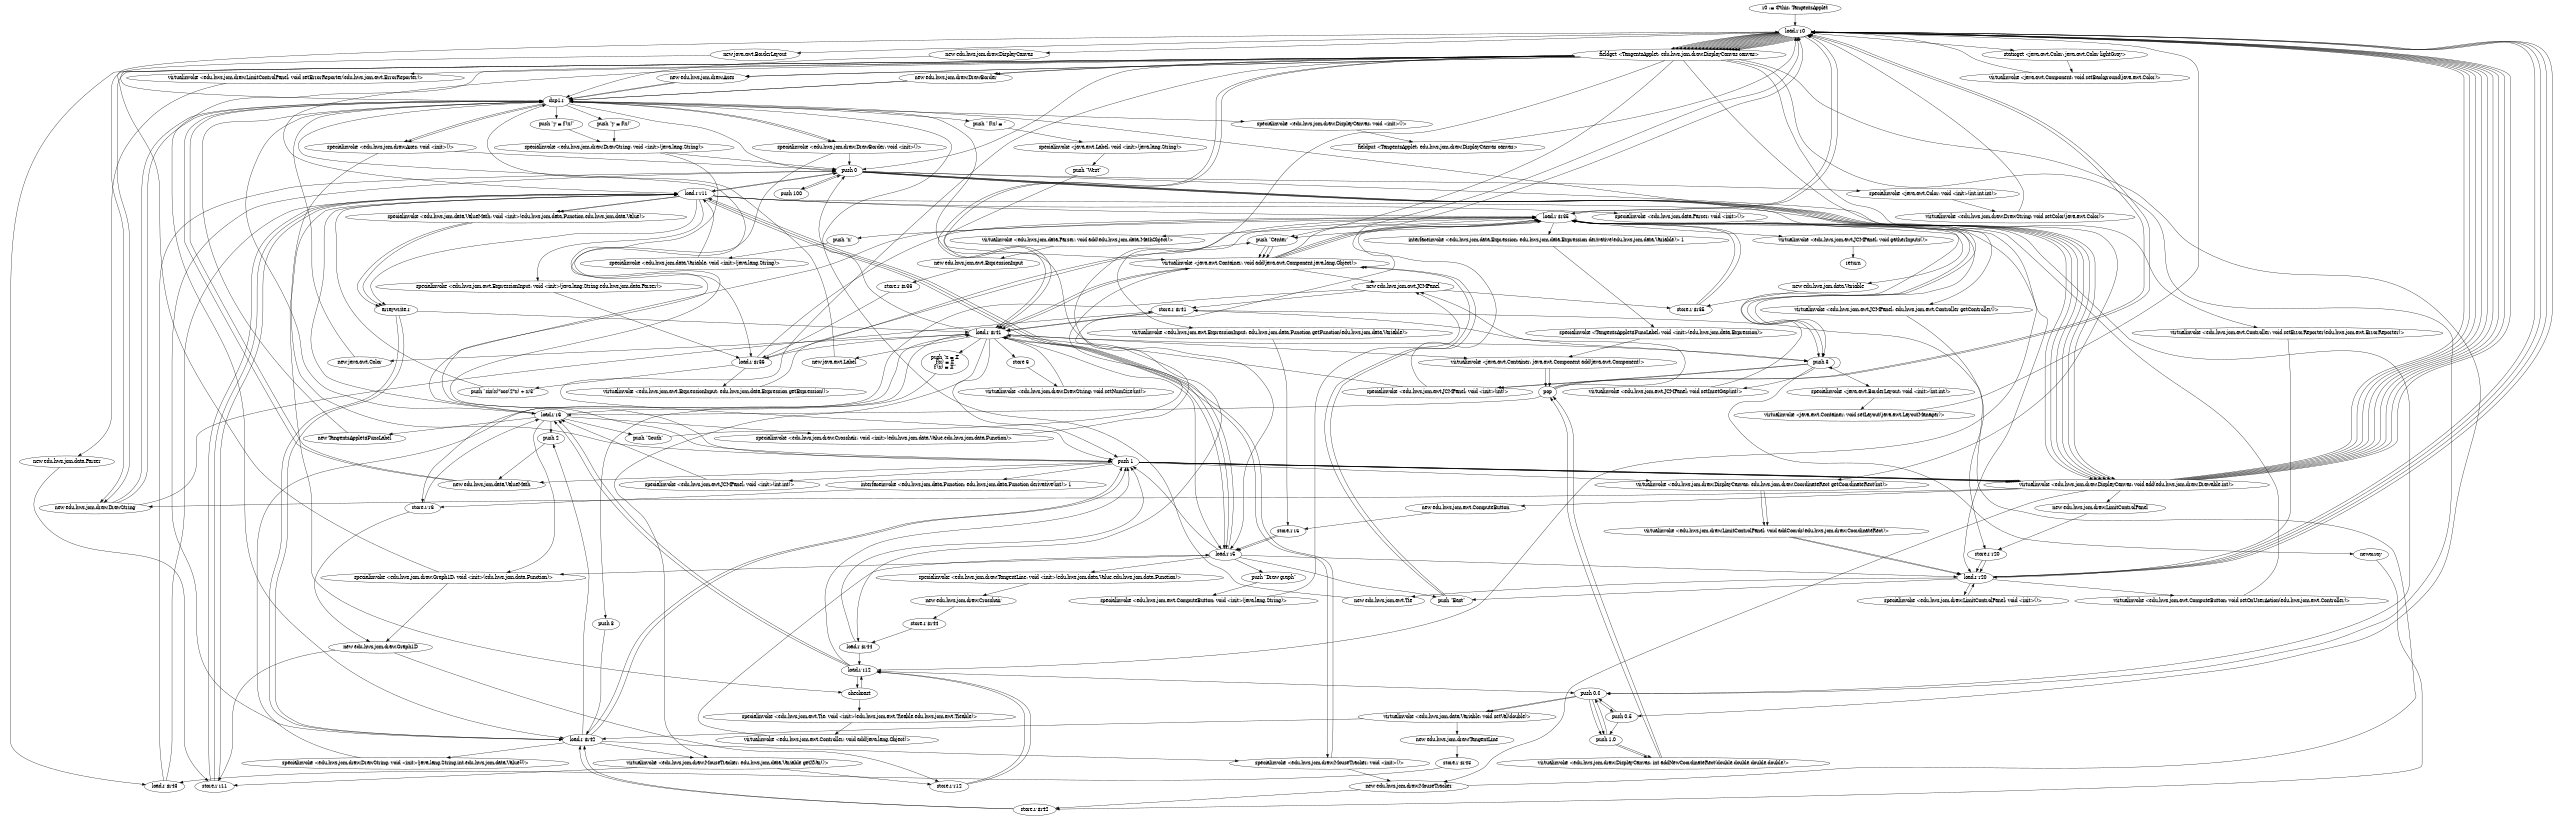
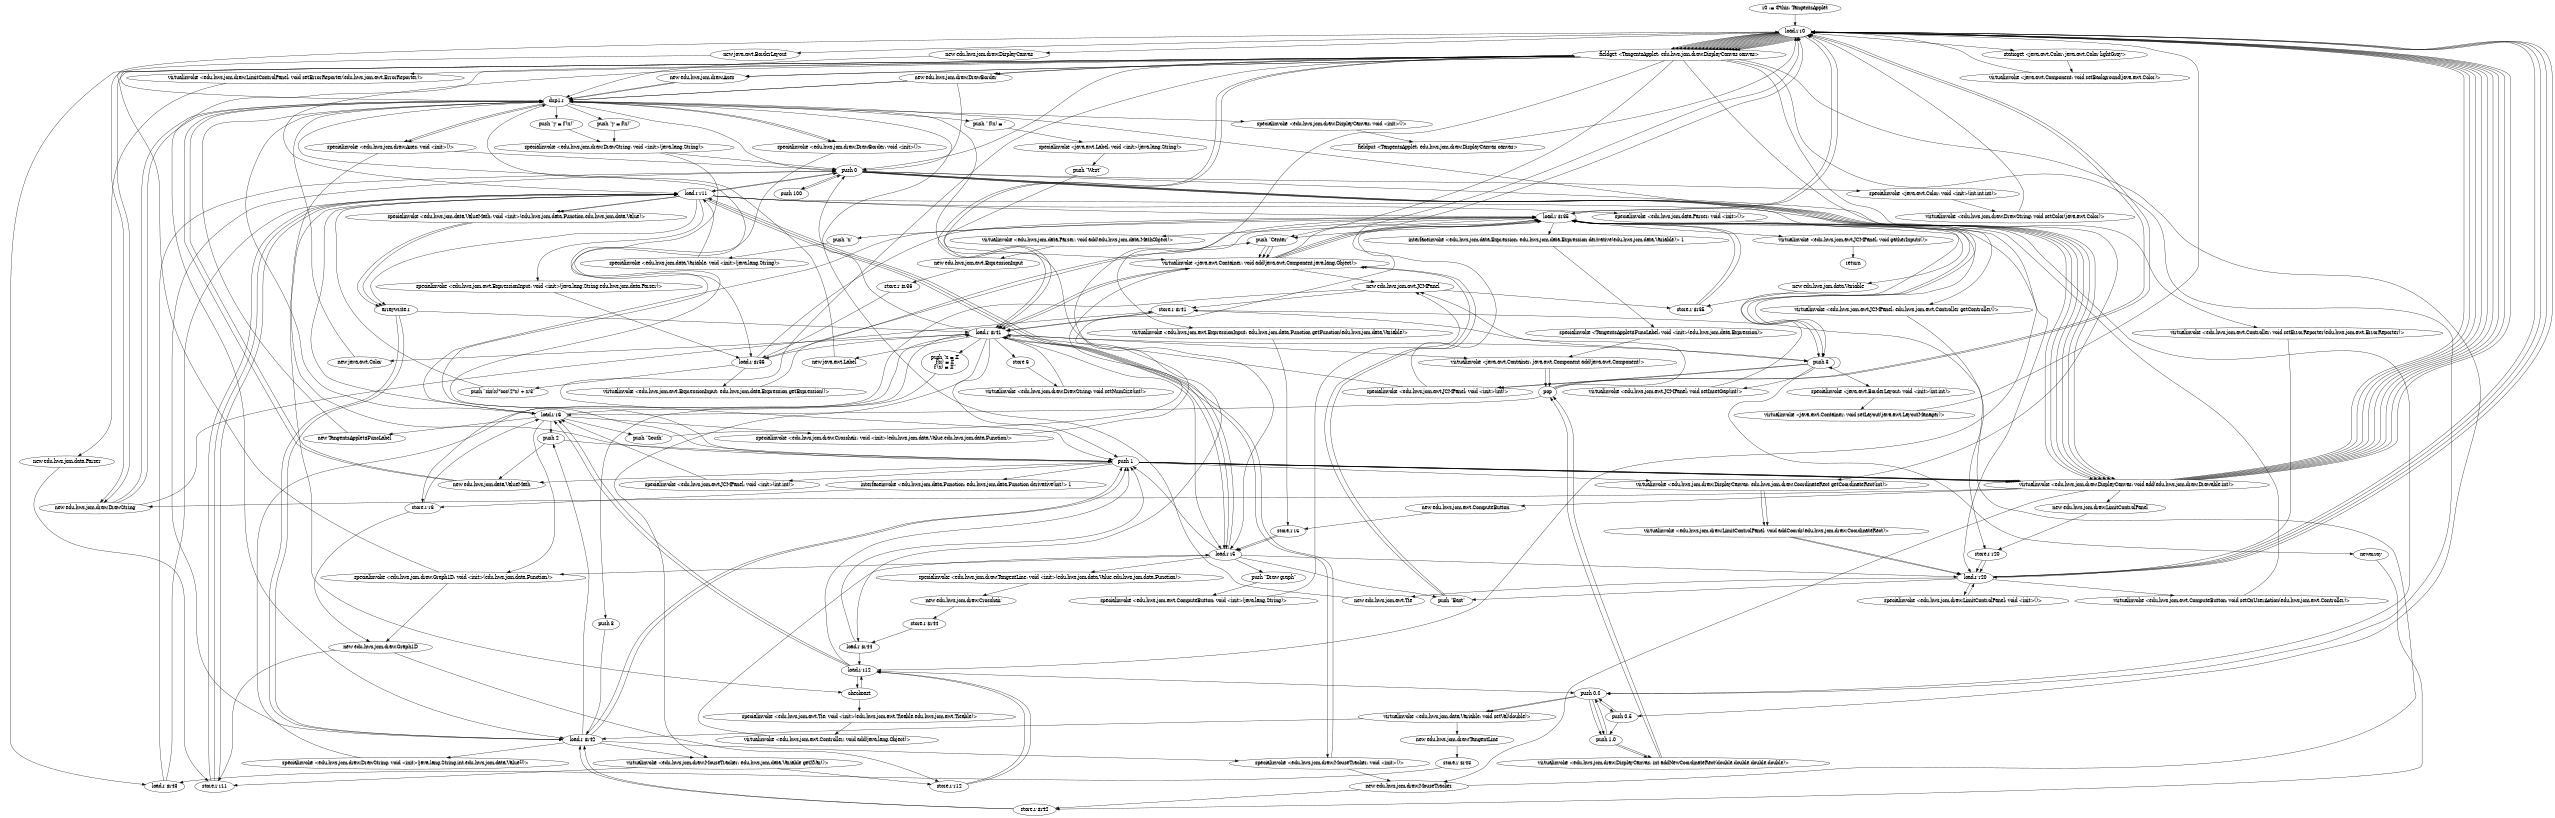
(849, 158) -> (937, 160)
(907, 237) -> (905, 236)
none -> (836, 455)
